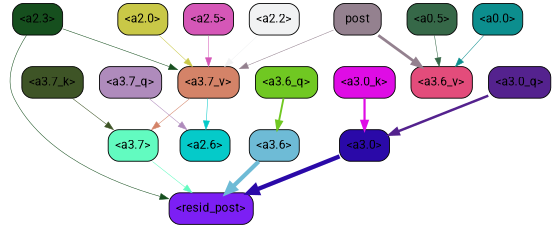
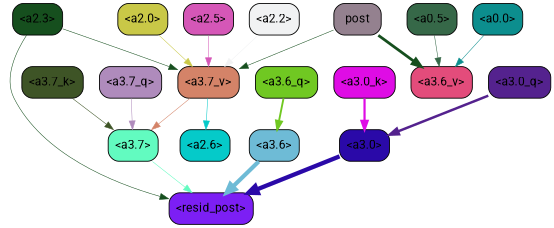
(291, 48) -> (291, 48)
(396, 48) -> (396, 48)
(165, 111) -> (132, 110)
